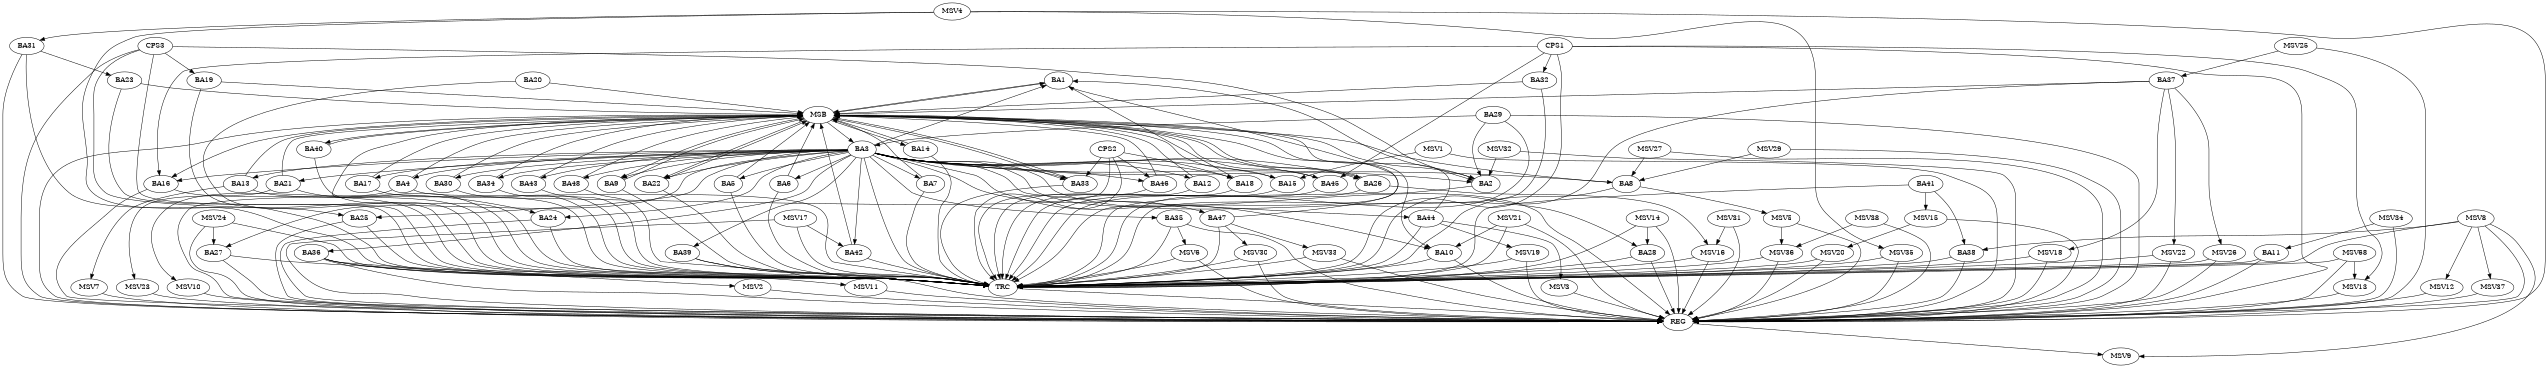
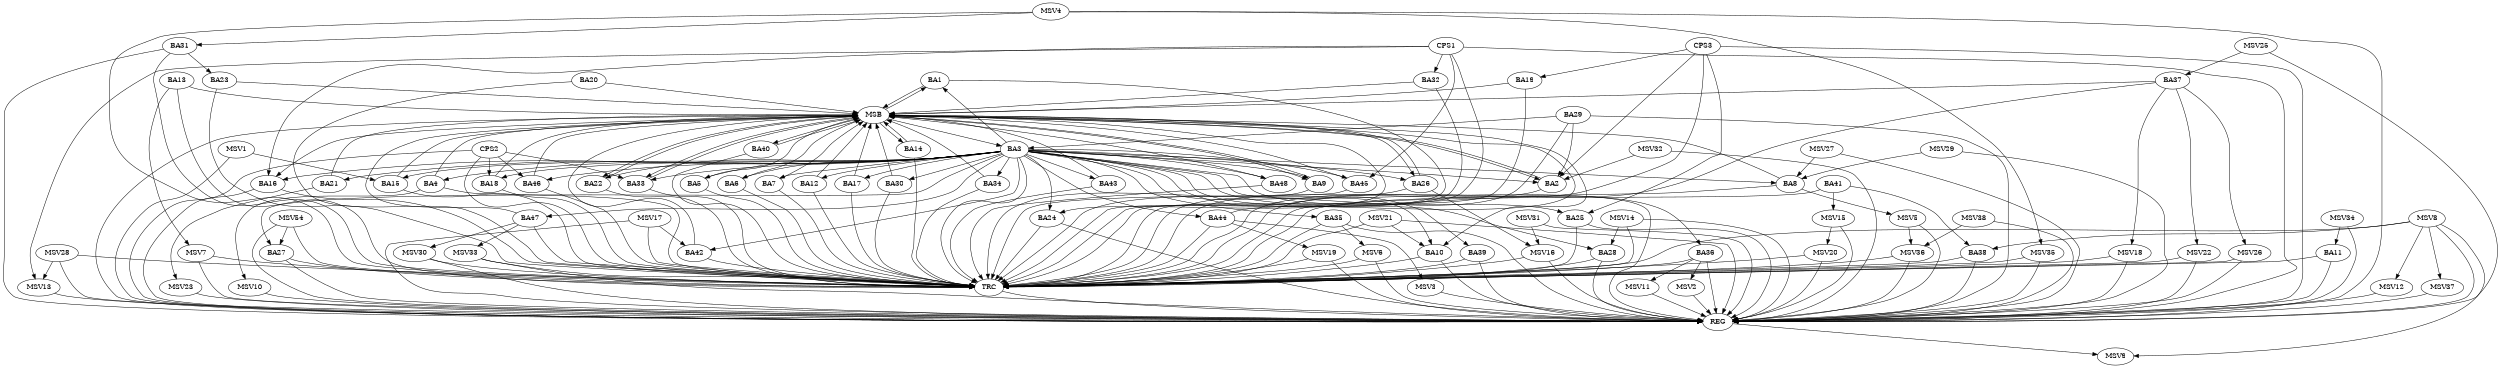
(1282, 107) -> (1221, 126)
(1177, 146) -> (584, 130)
(552, 154) -> none
(214, 218) -> (291, 218)
(2355, 253) -> (57, 253)
(555, 266) -> (591, 281)
